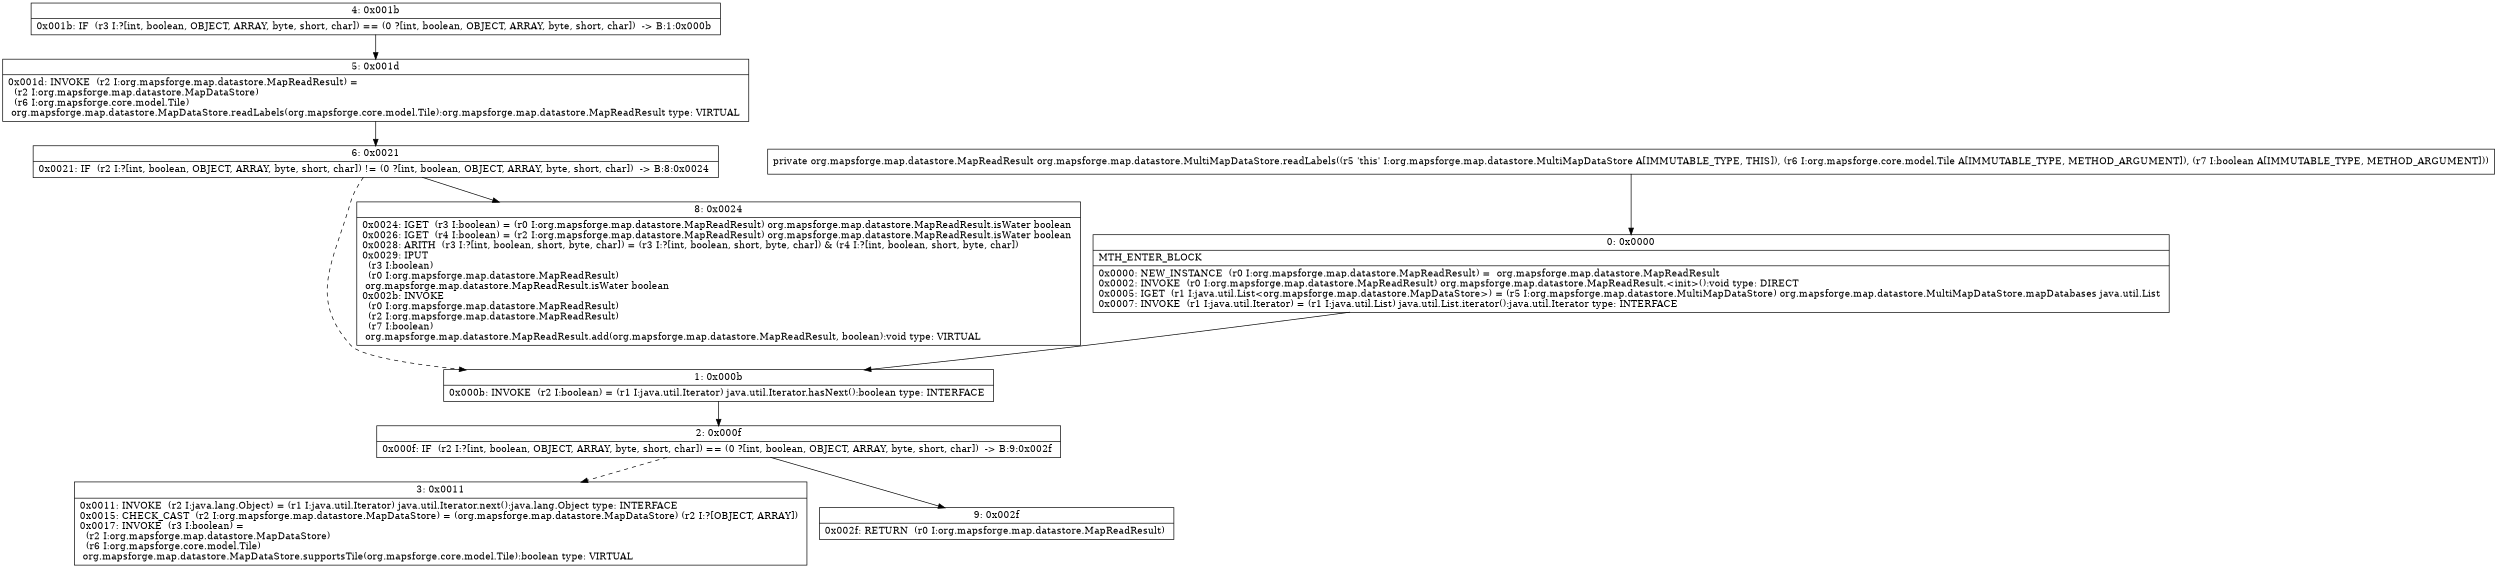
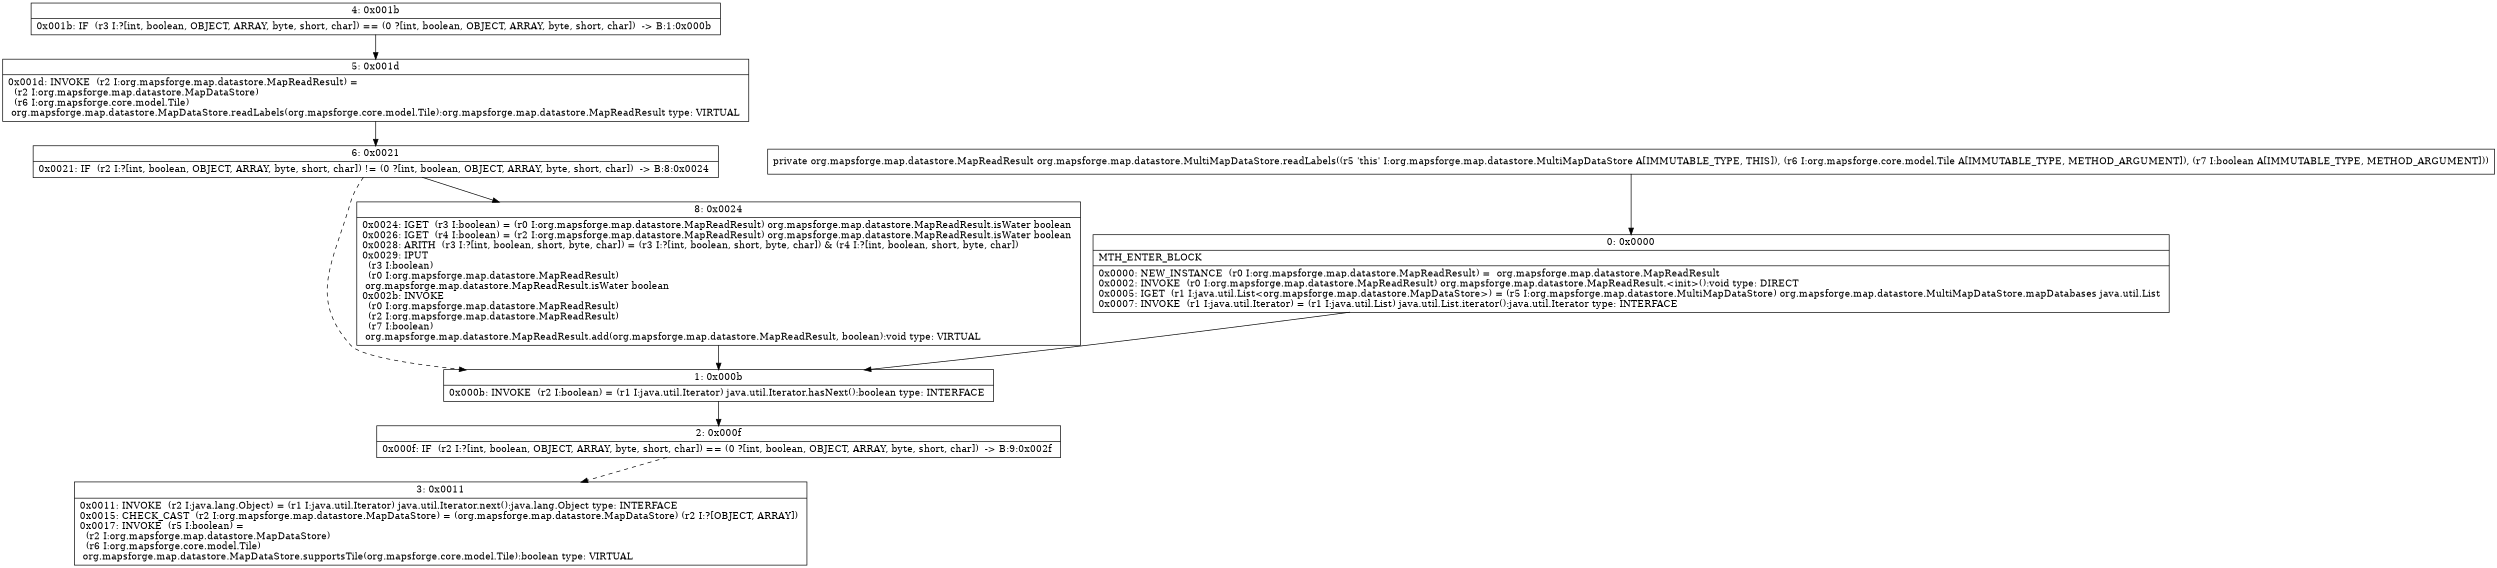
none -> (719, 354)
(997, 524) -> none
(164, 526) -> (164, 526)
